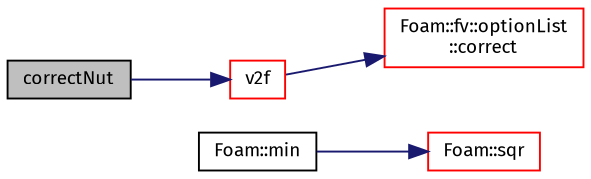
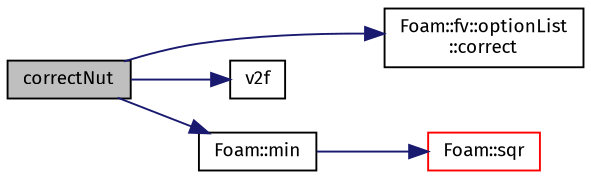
(484, 38) -> (484, 38)
(326, 67) -> (243, 38)
(258, 80) -> (258, 80)
none -> (154, 112)
